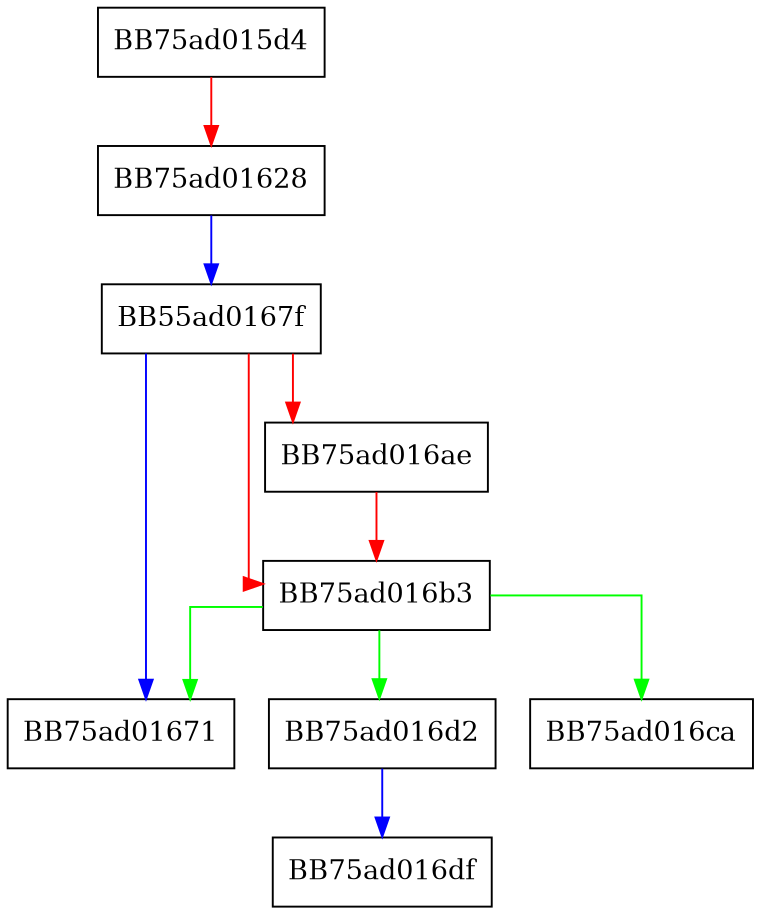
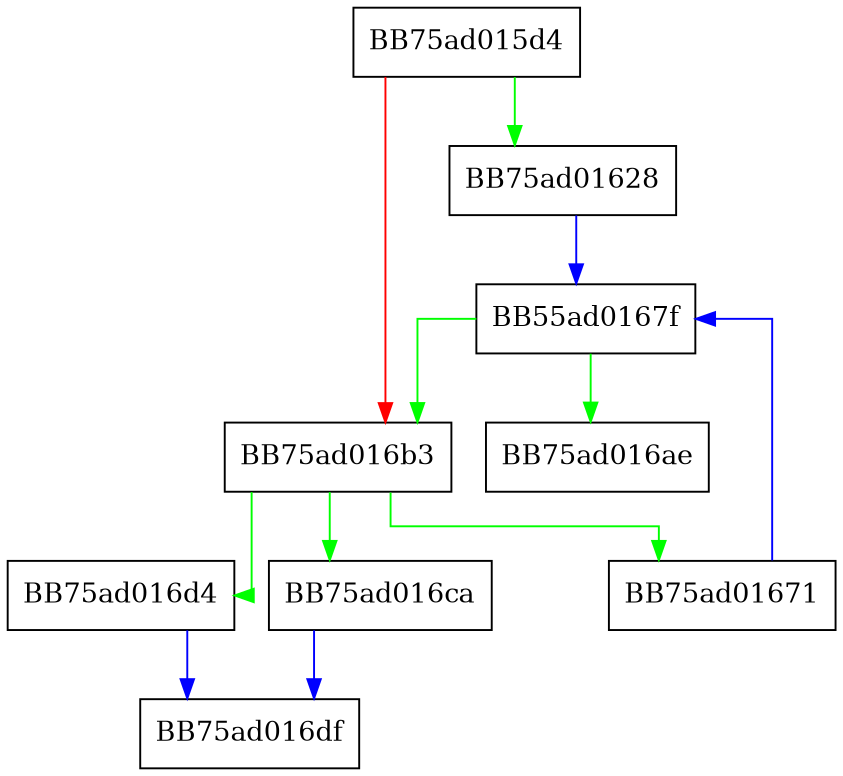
(211, 102) -> (515, 102)
(293, 378) -> (591, 378)
(249, 469) -> (417, 332)
(376, 516) -> (385, 240)
(146, 517) -> (772, 411)
none -> (314, 655)
(382, 734) -> (121, 595)
